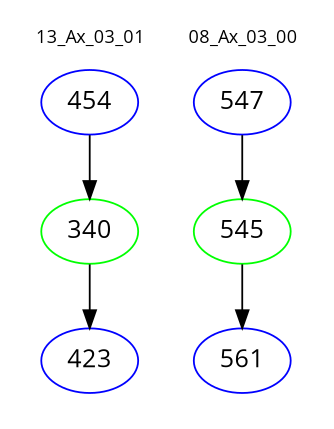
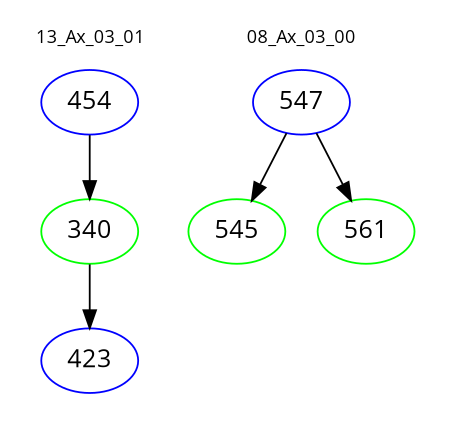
(242, 287) -> (330, 159)
(242, 361) -> (366, 231)
